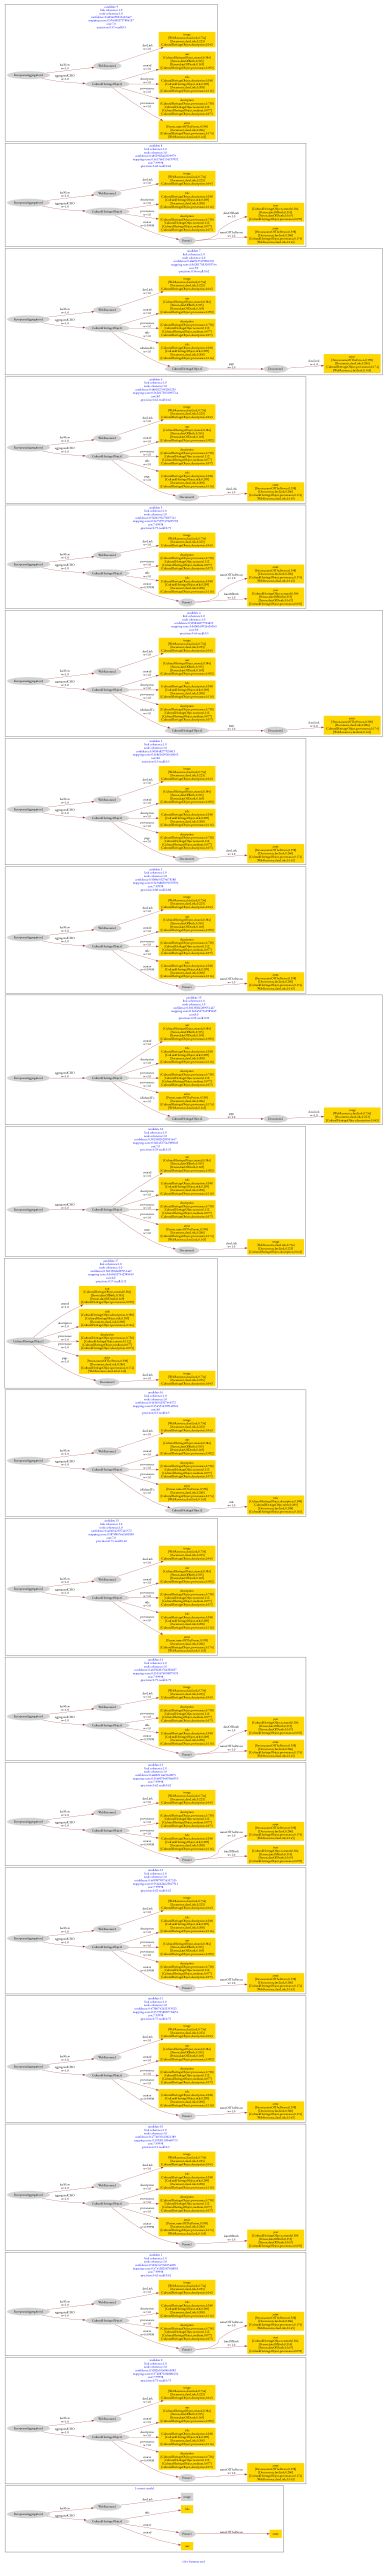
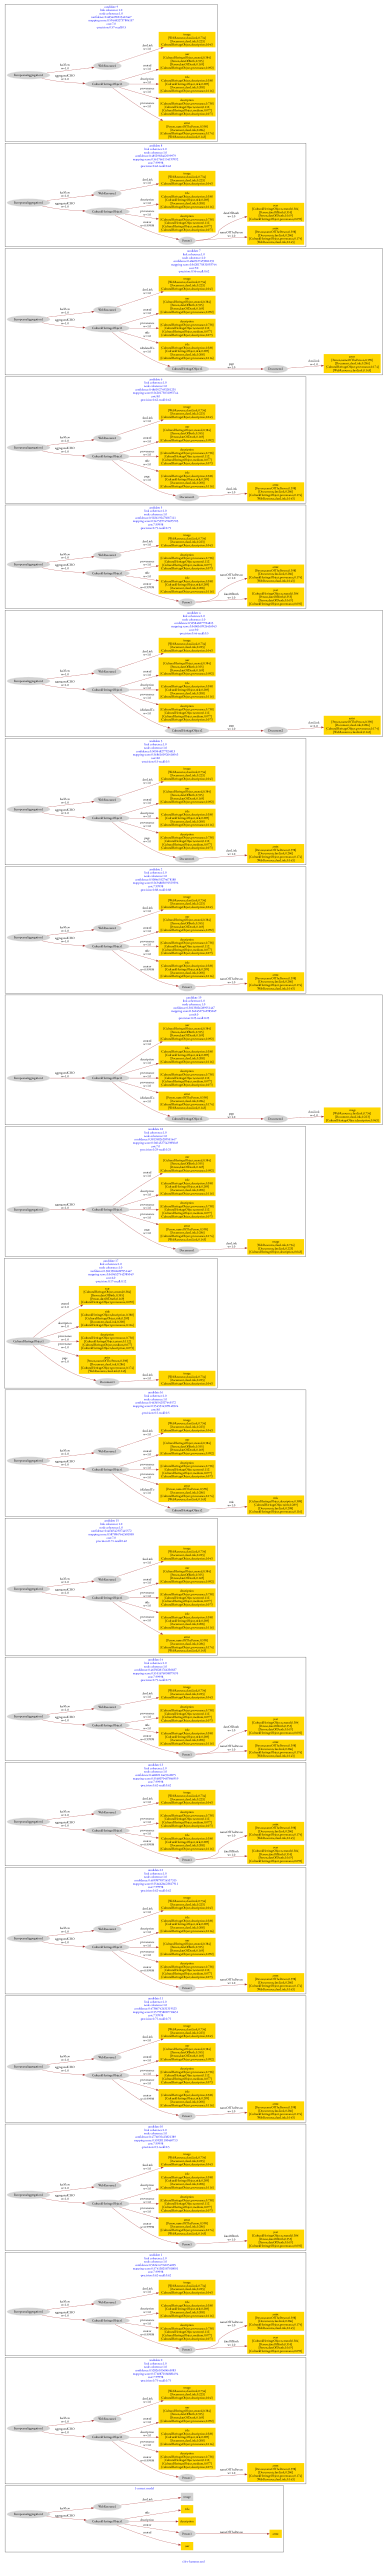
none -> (187, 2521)
